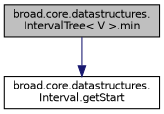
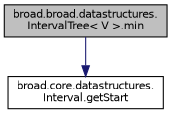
(82, 21) -> (86, 21)
